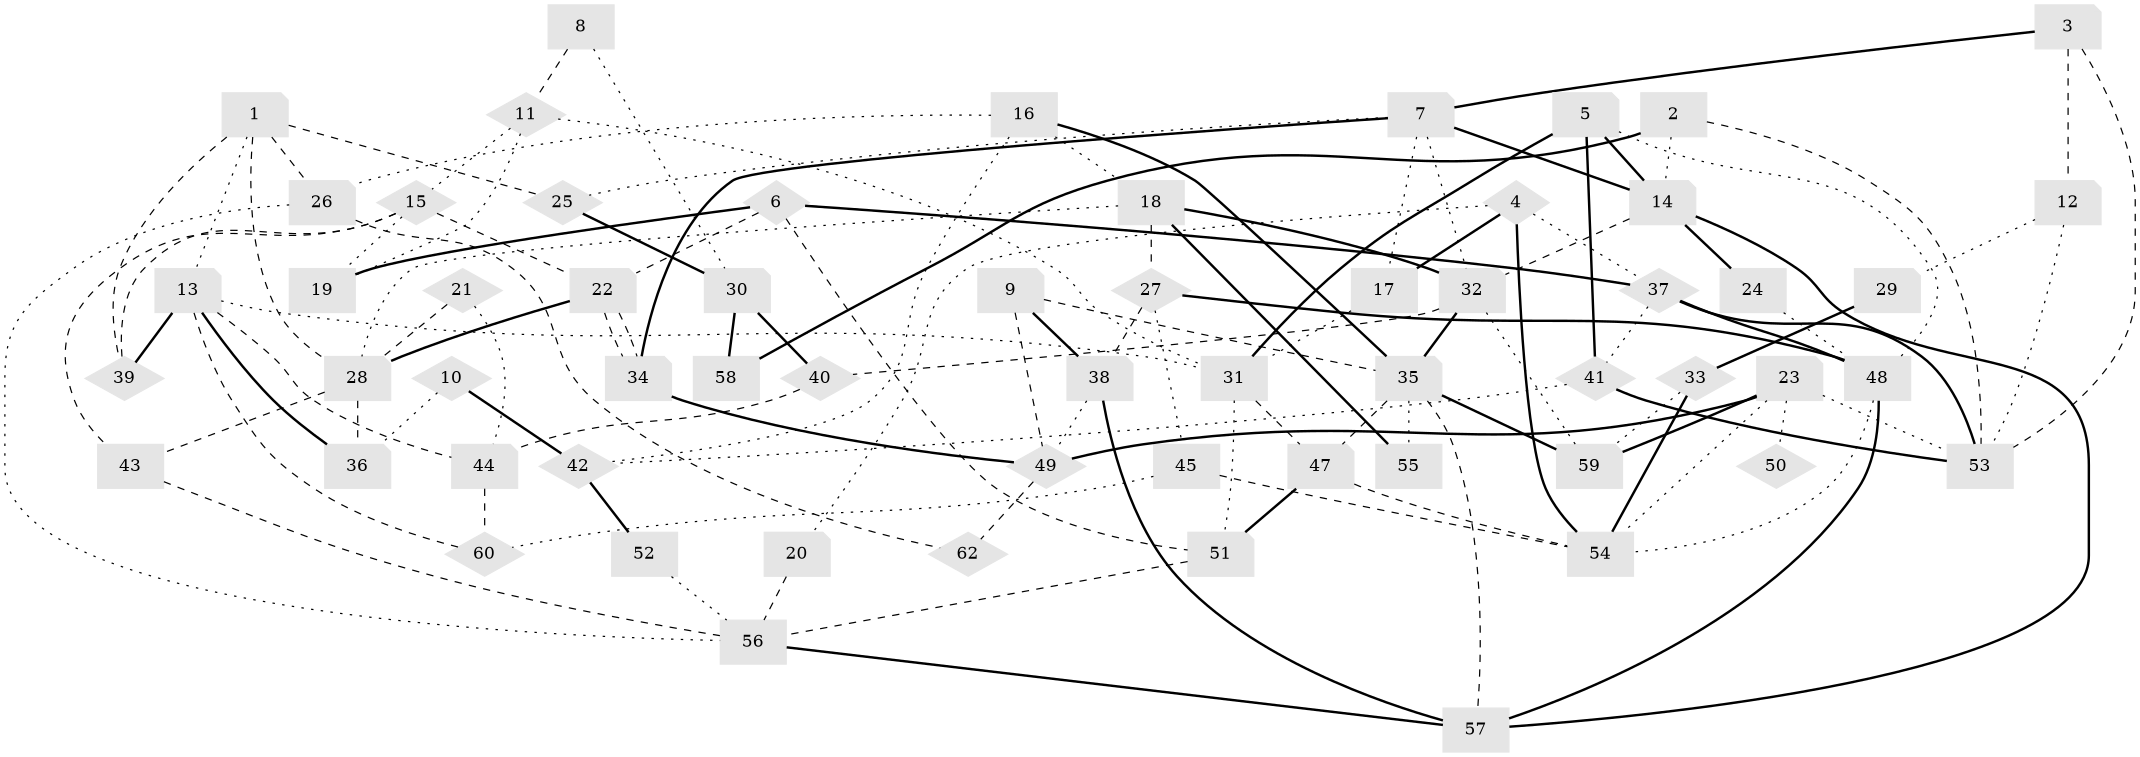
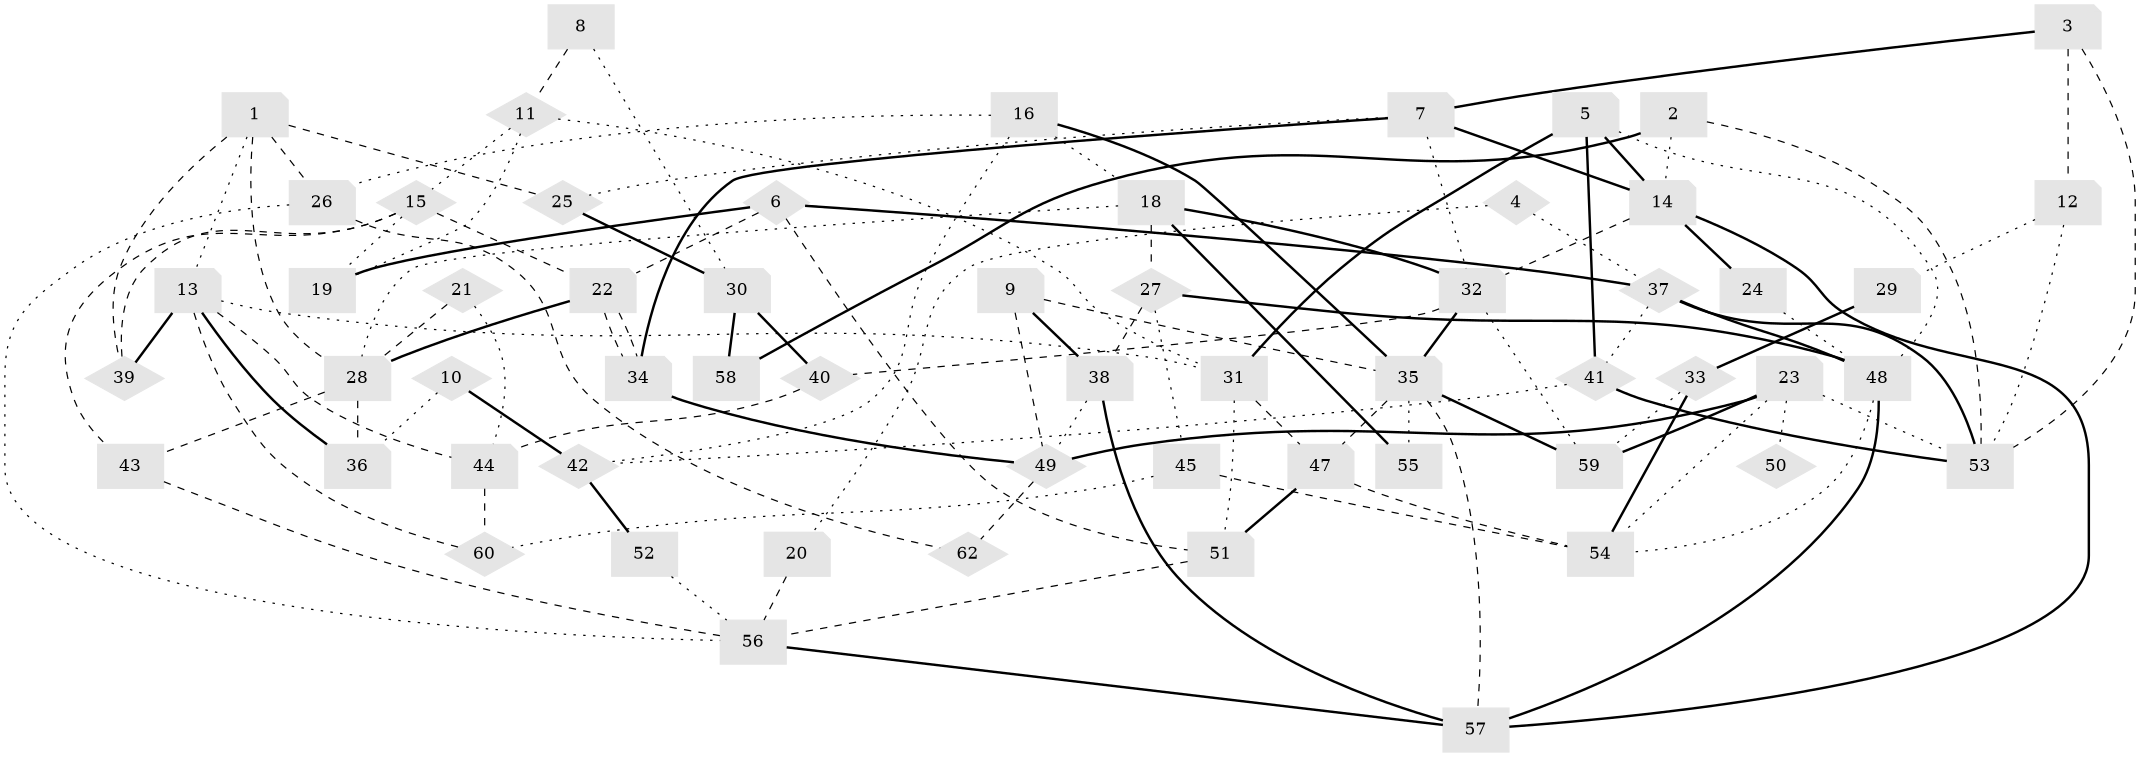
(1384, 291) -> none
(1528, 400) -> none
